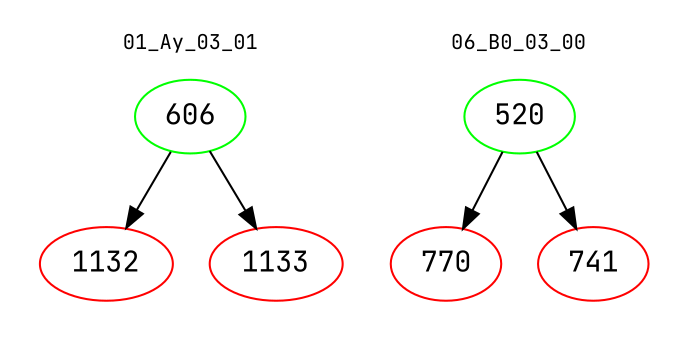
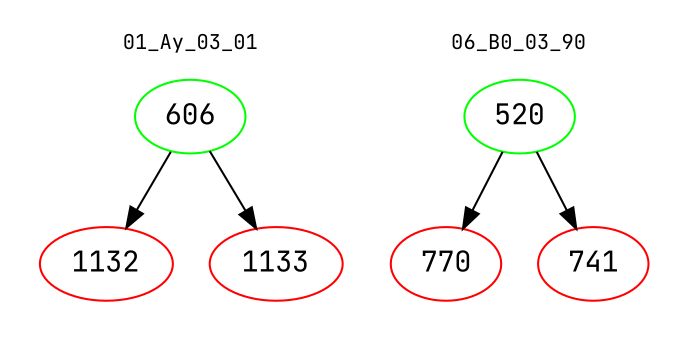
(520, 44) -> (520, 44)
